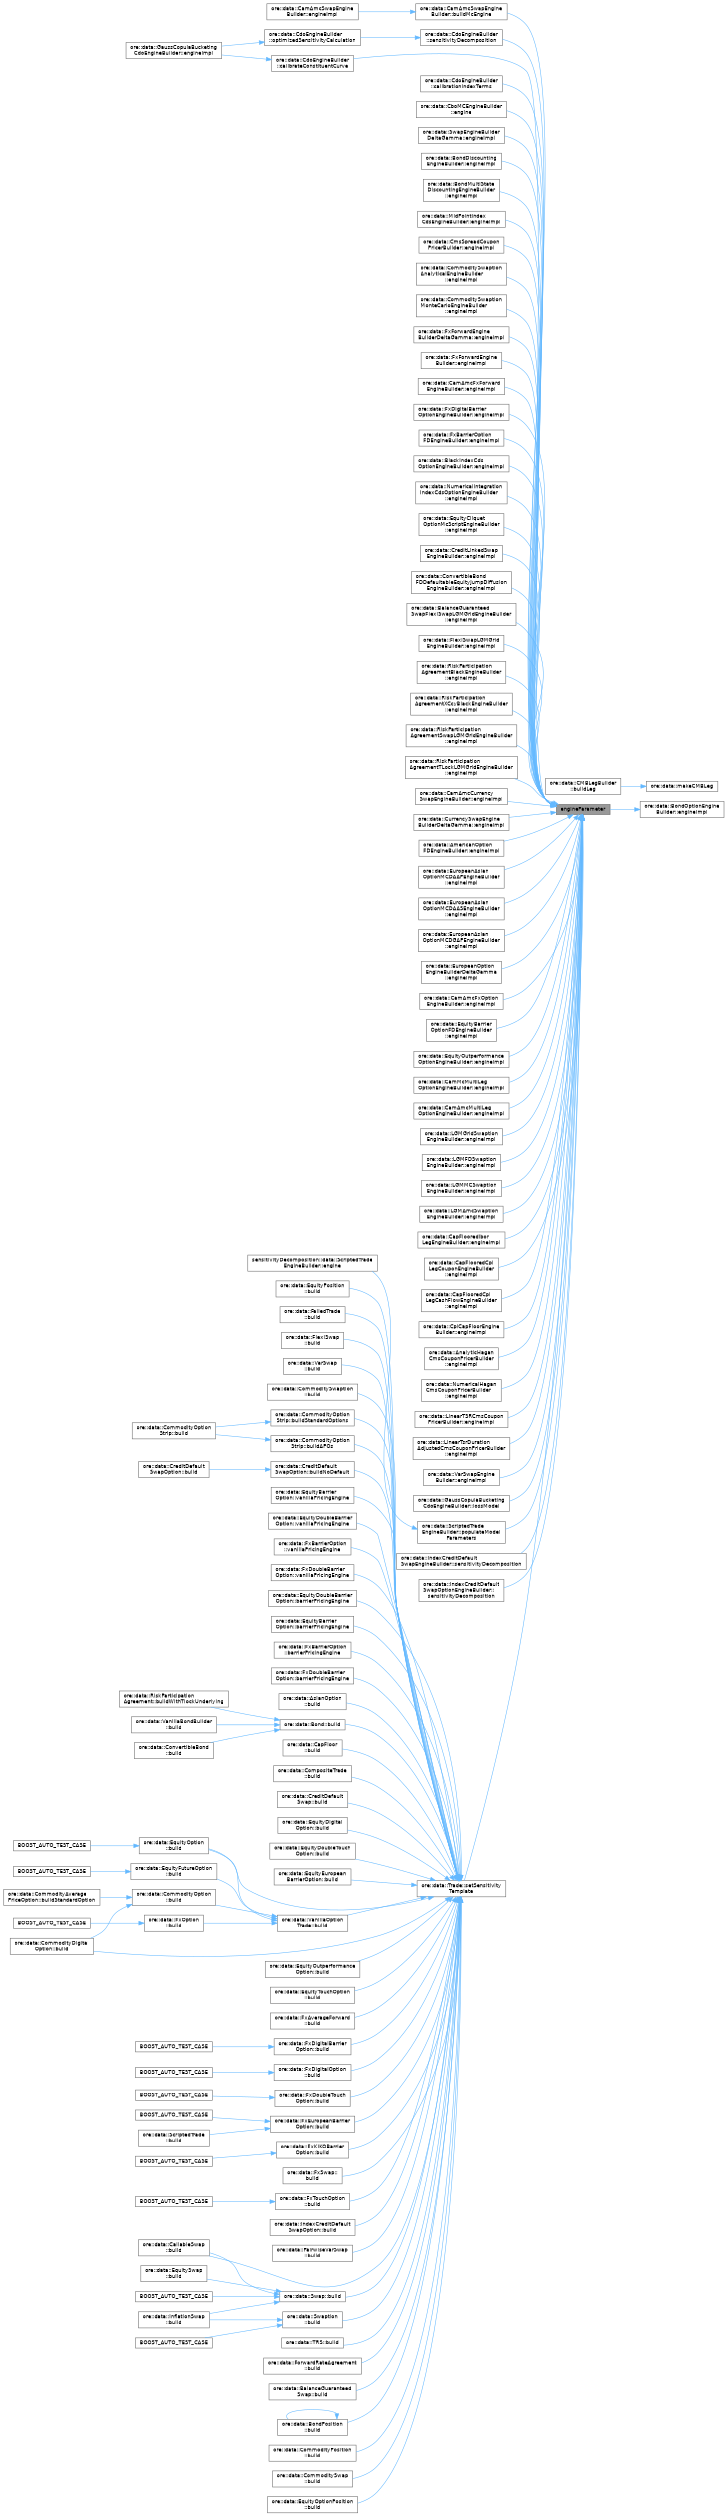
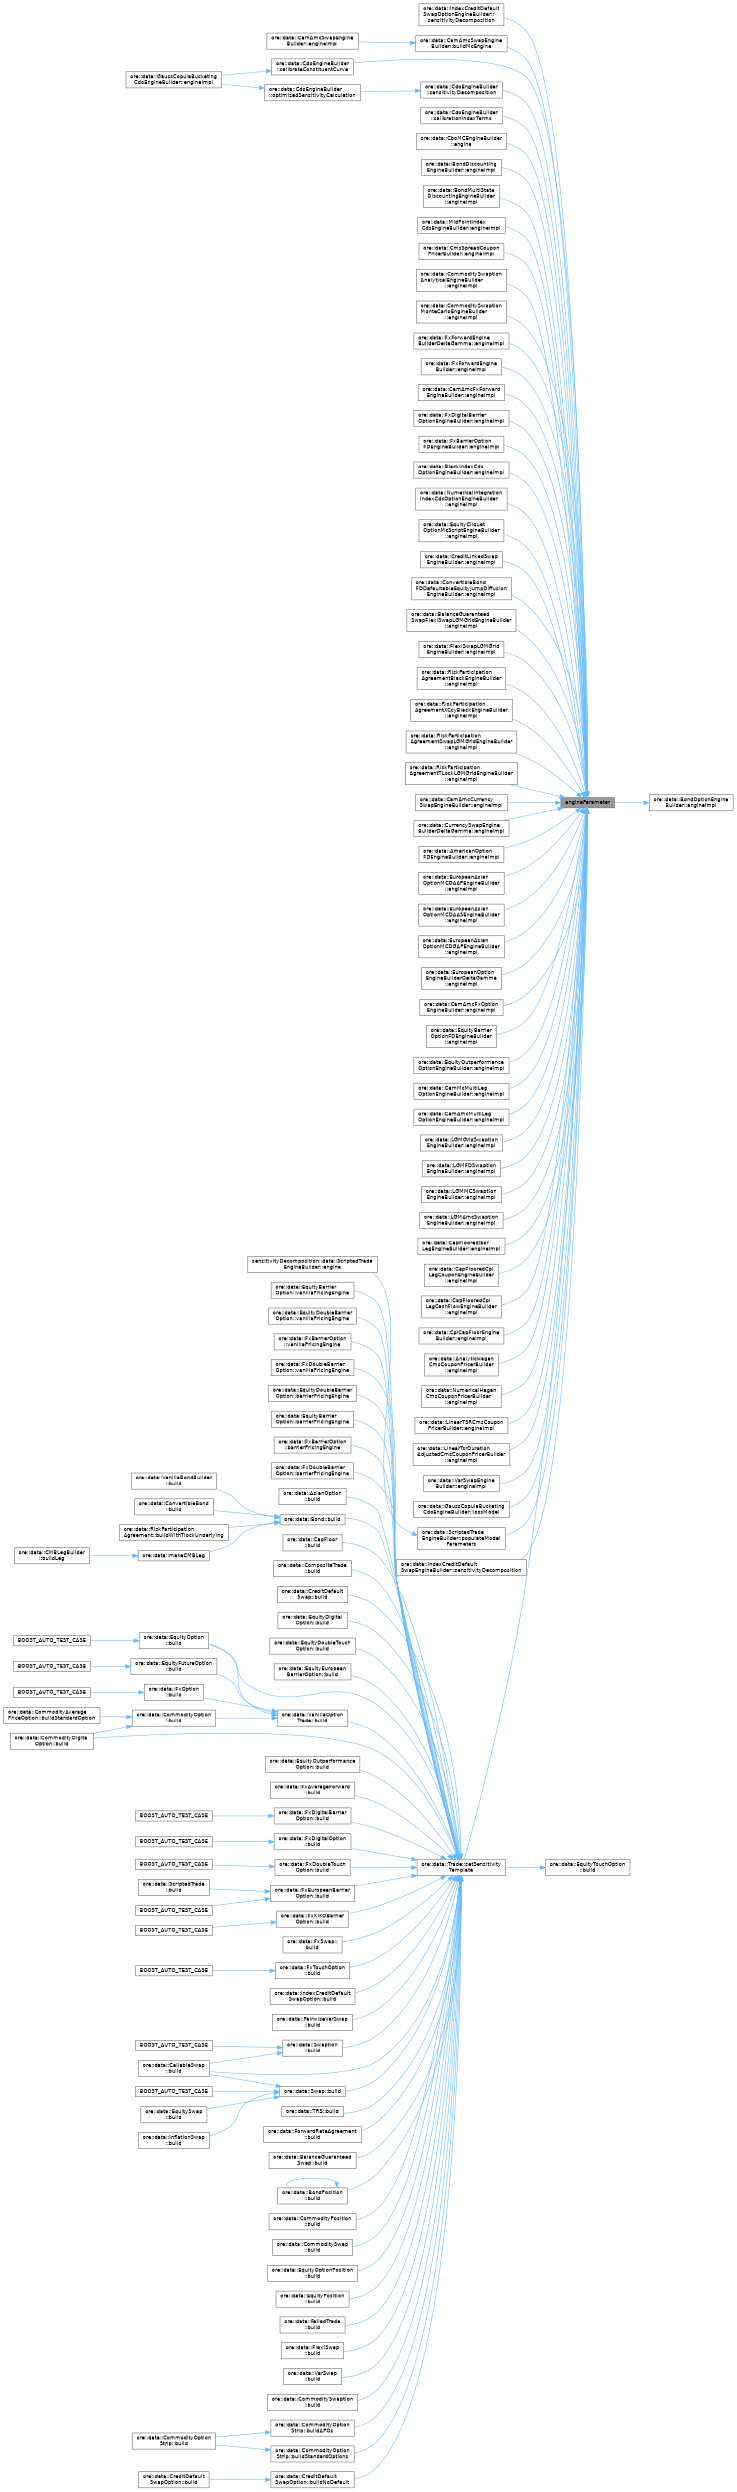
(461, 135) -> none
none -> (241, 1535)
(412, 1955) -> (523, 1868)
(243, 2320) -> (243, 2058)
